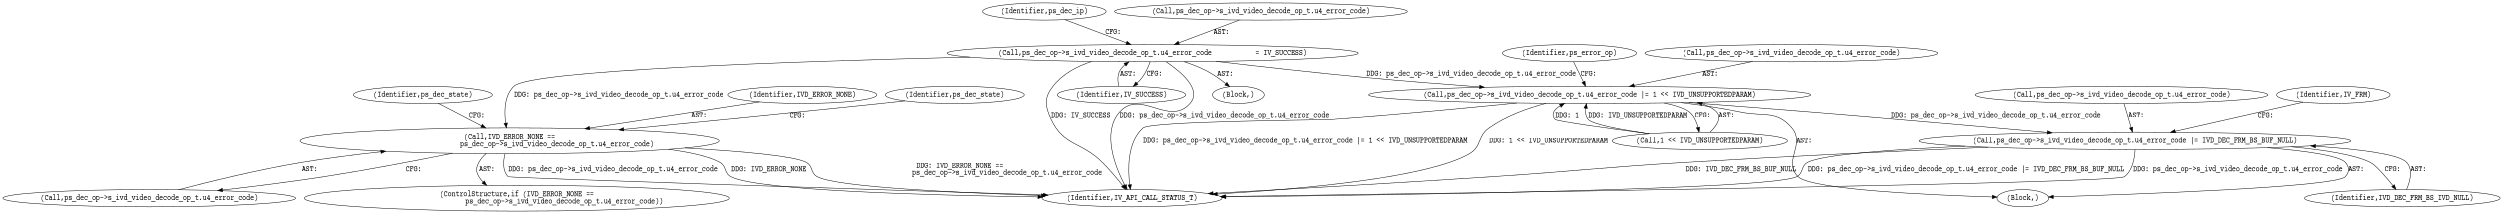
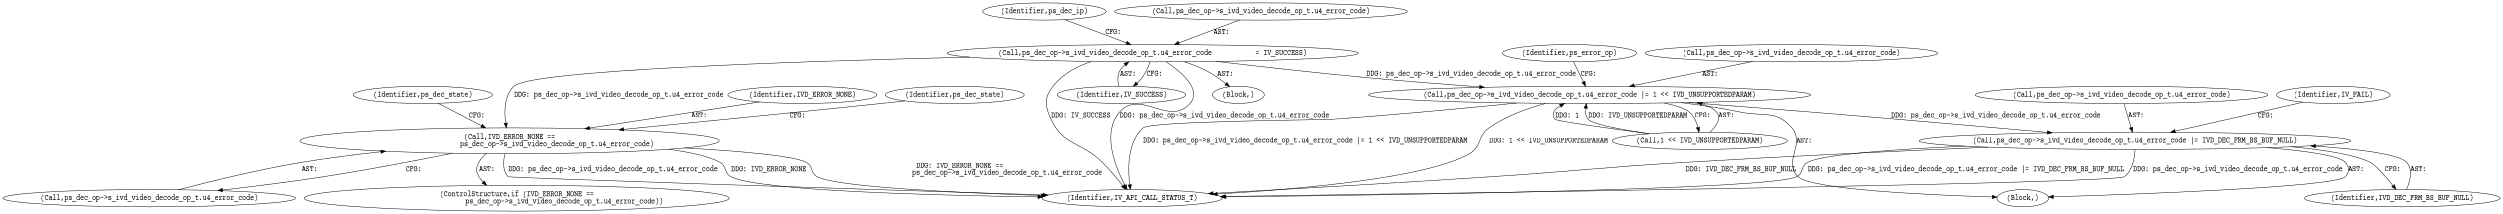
(2333, 95) -> (2333, 95)
(2402, 198) -> (2402, 198)
